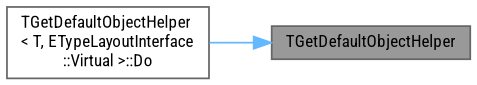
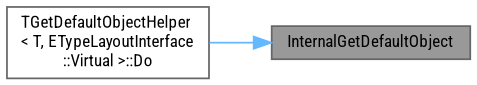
(371, 43) -> (371, 43)
